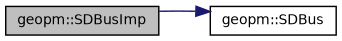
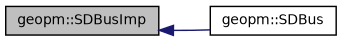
(177, 11) -> (192, 30)
